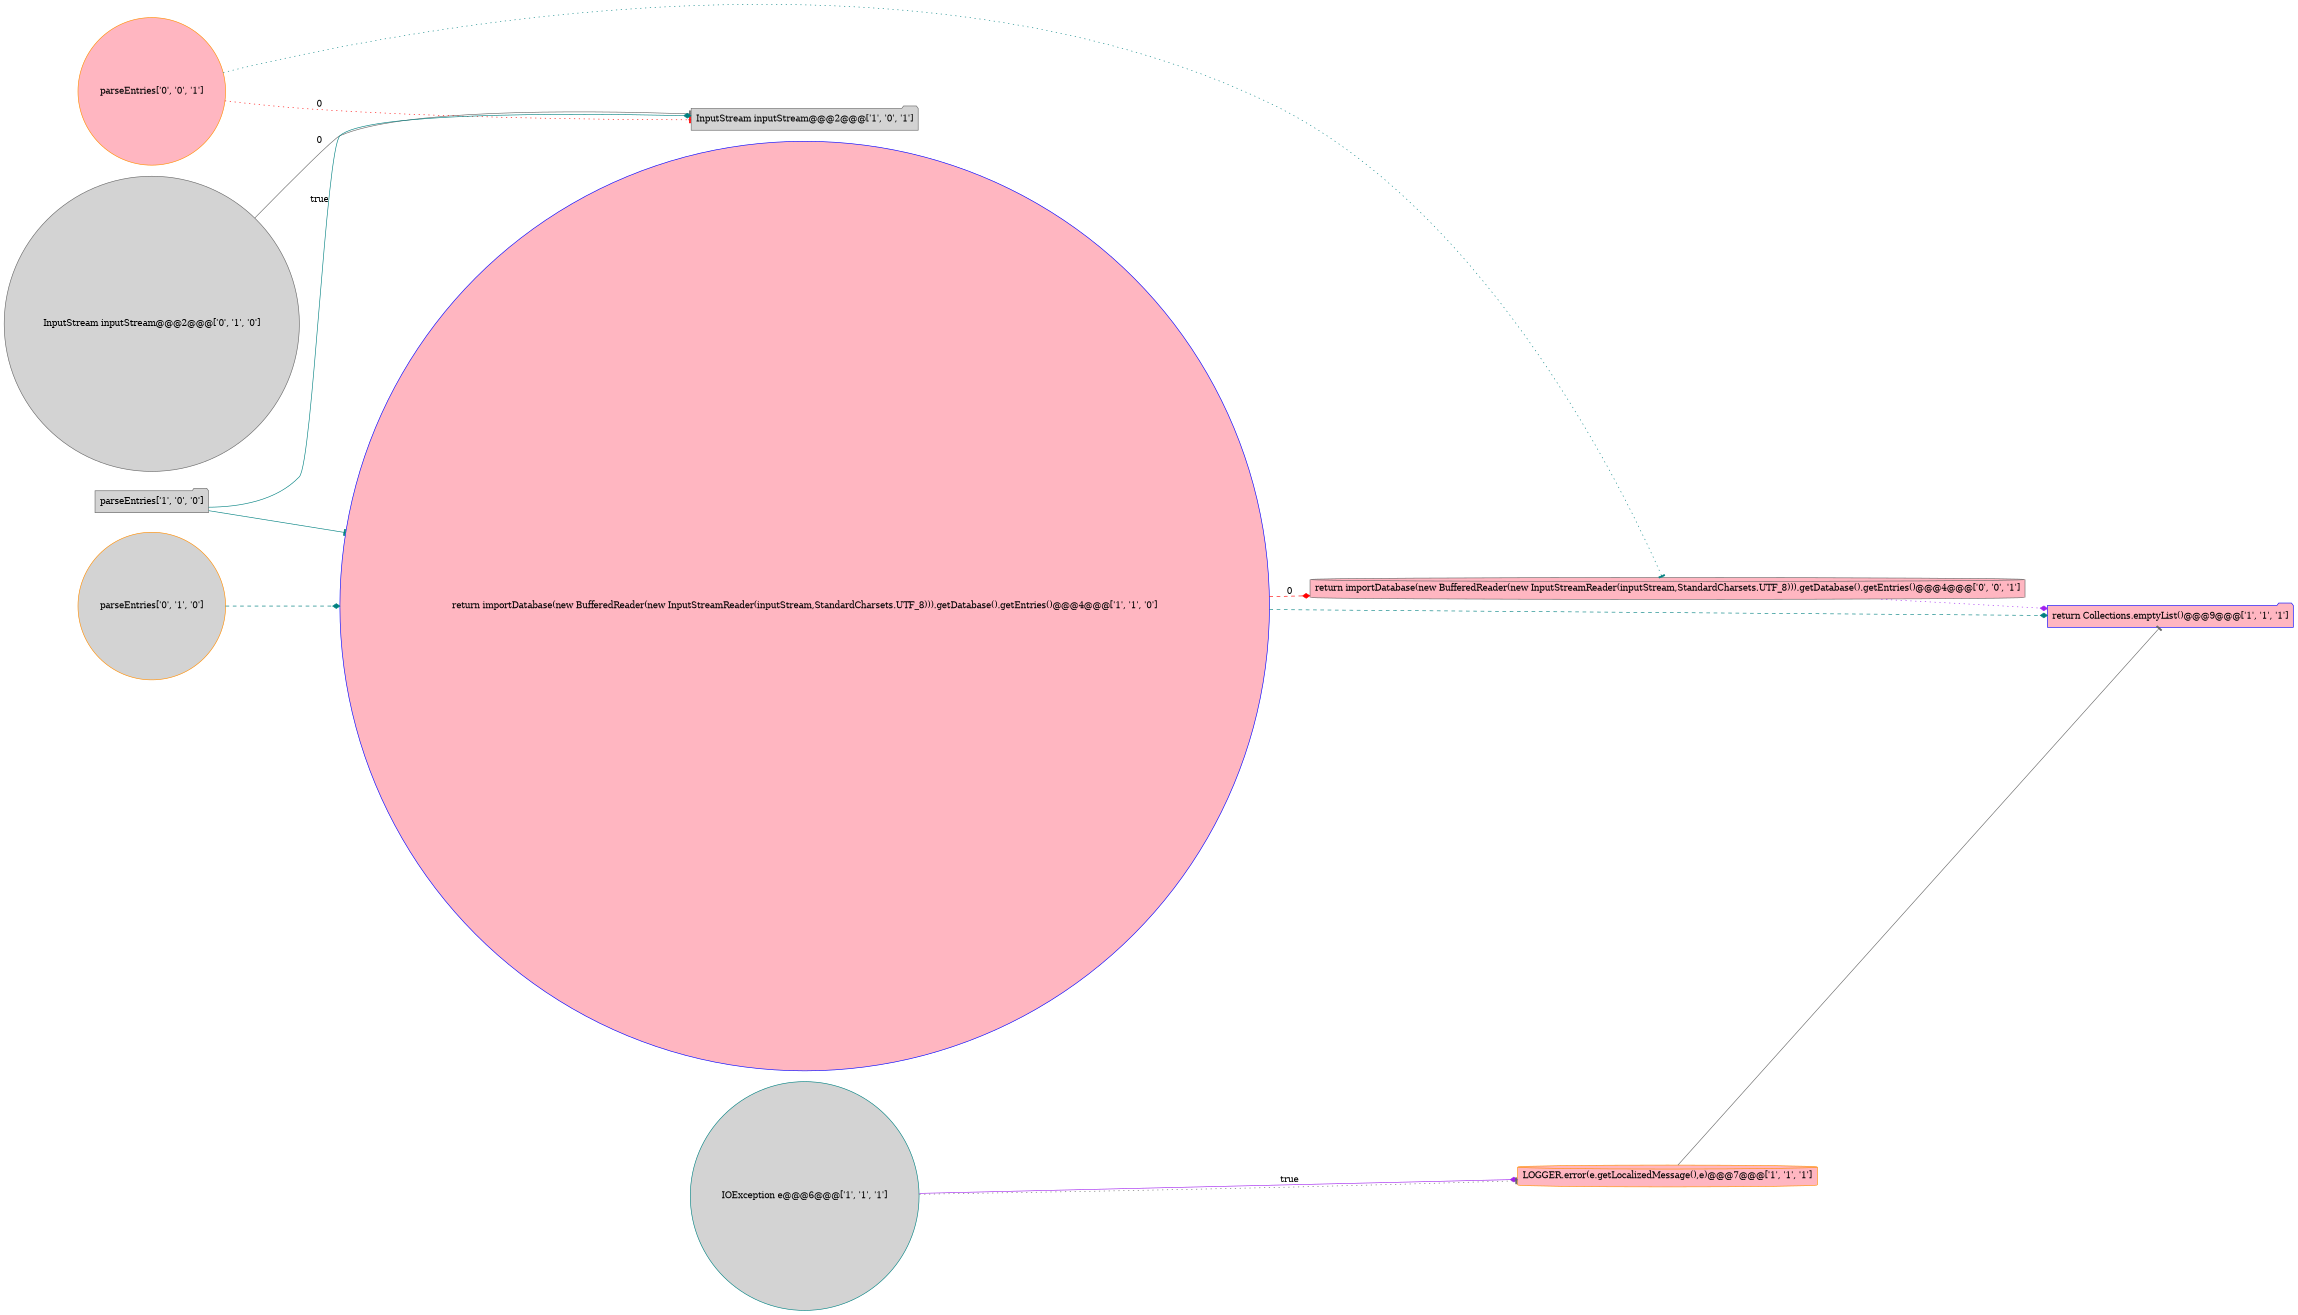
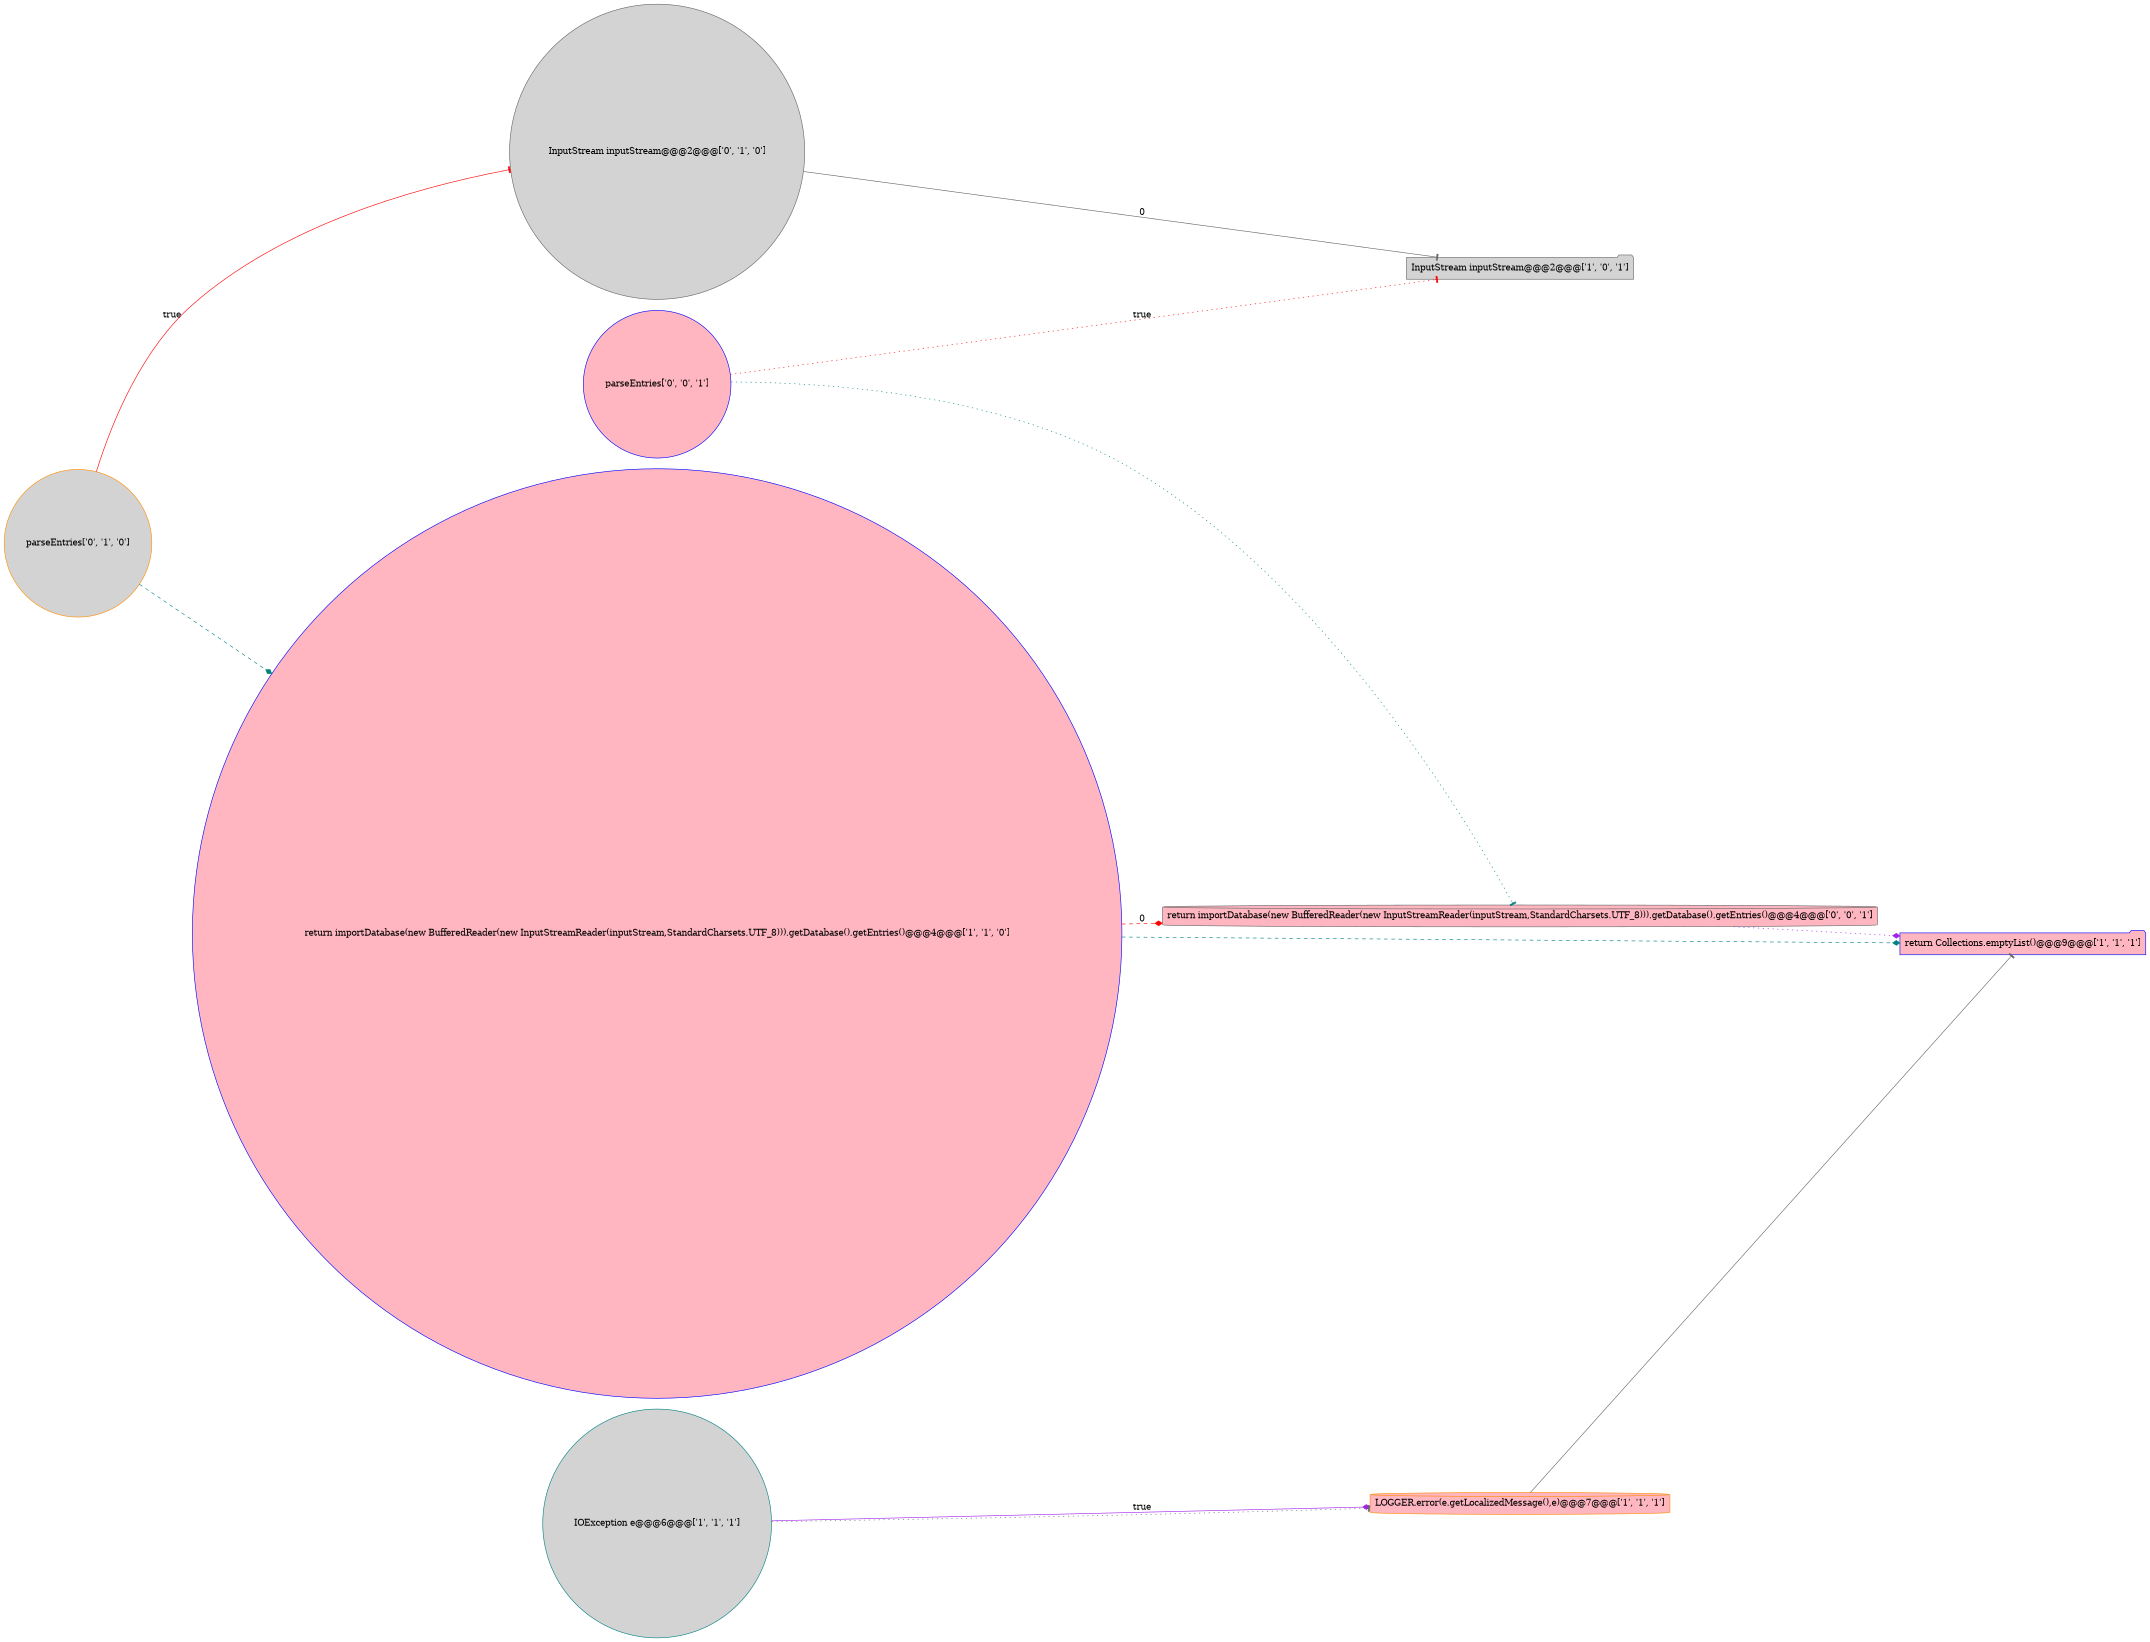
(152, 91) -> (657, 384)
(320, 104) -> (1142, 315)
none -> (254, 261)
(152, 502) -> none
